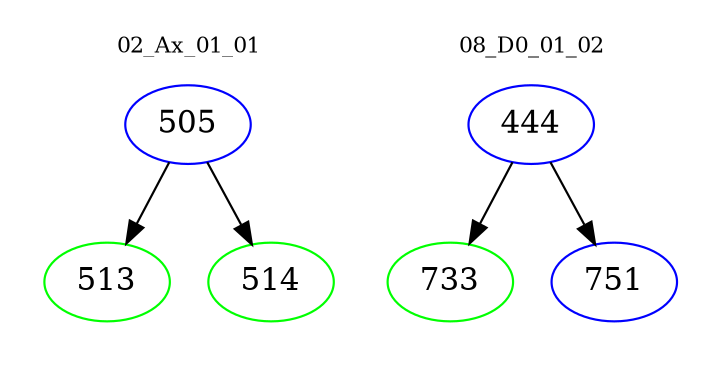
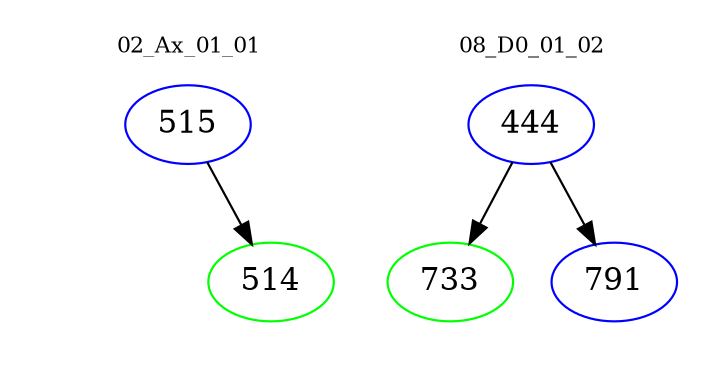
(188, 125) -> (188, 125)
(107, 282) -> none
(614, 282) -> (614, 282)
